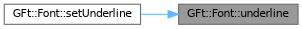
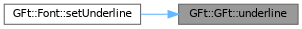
(238, 14) -> (238, 14)
